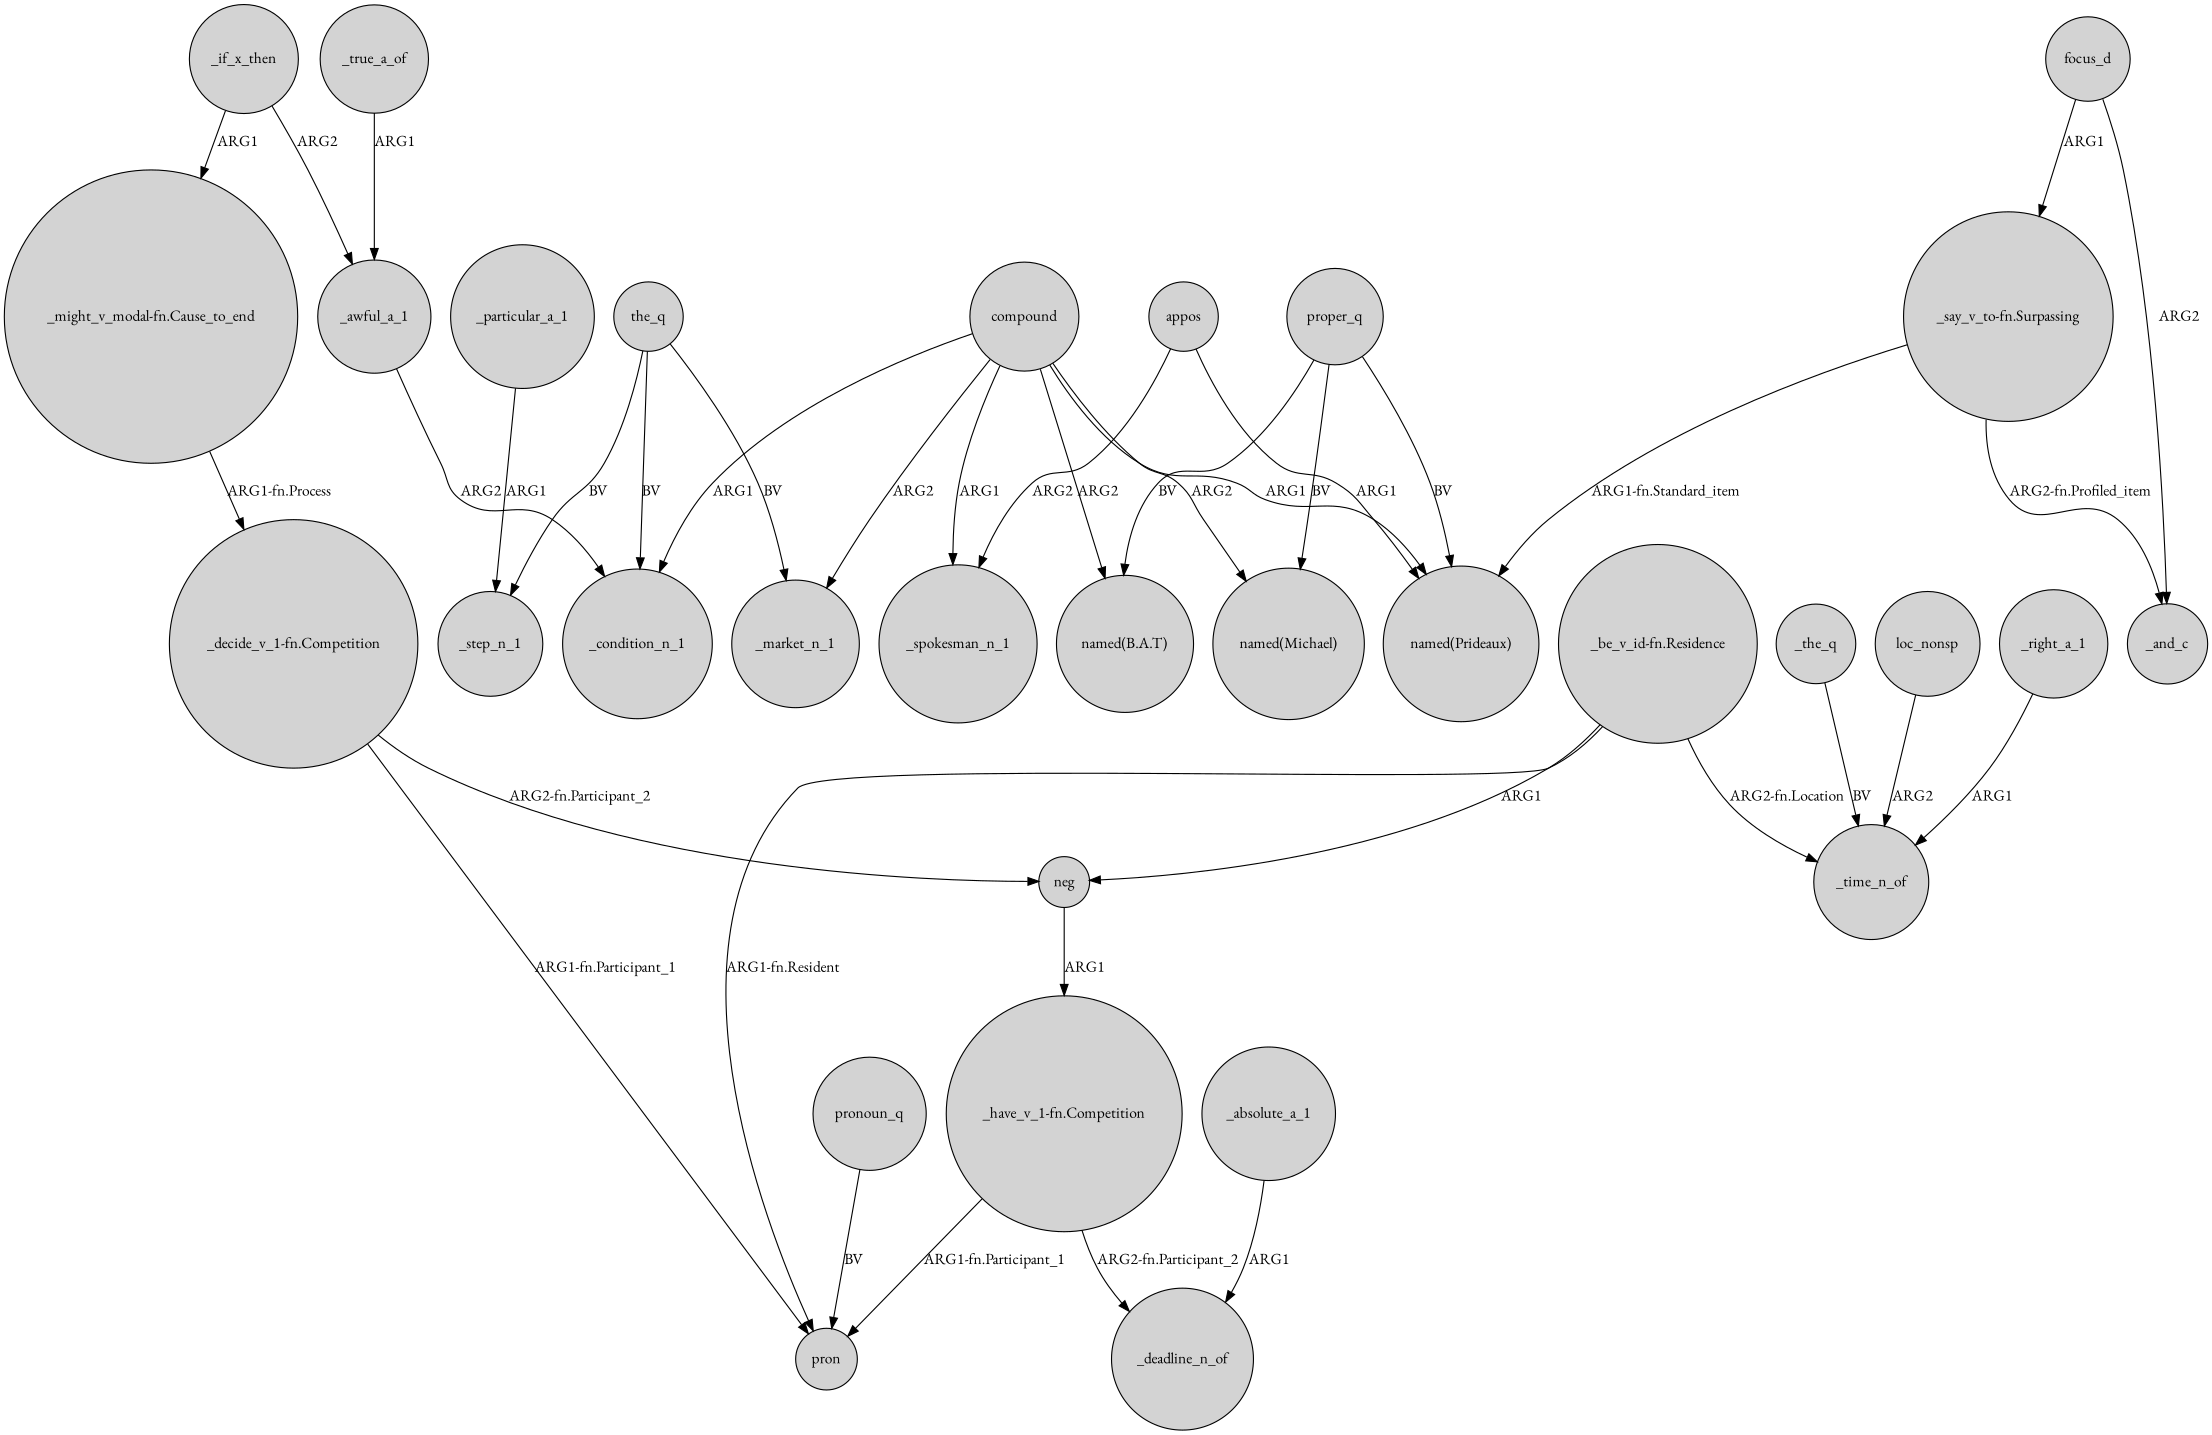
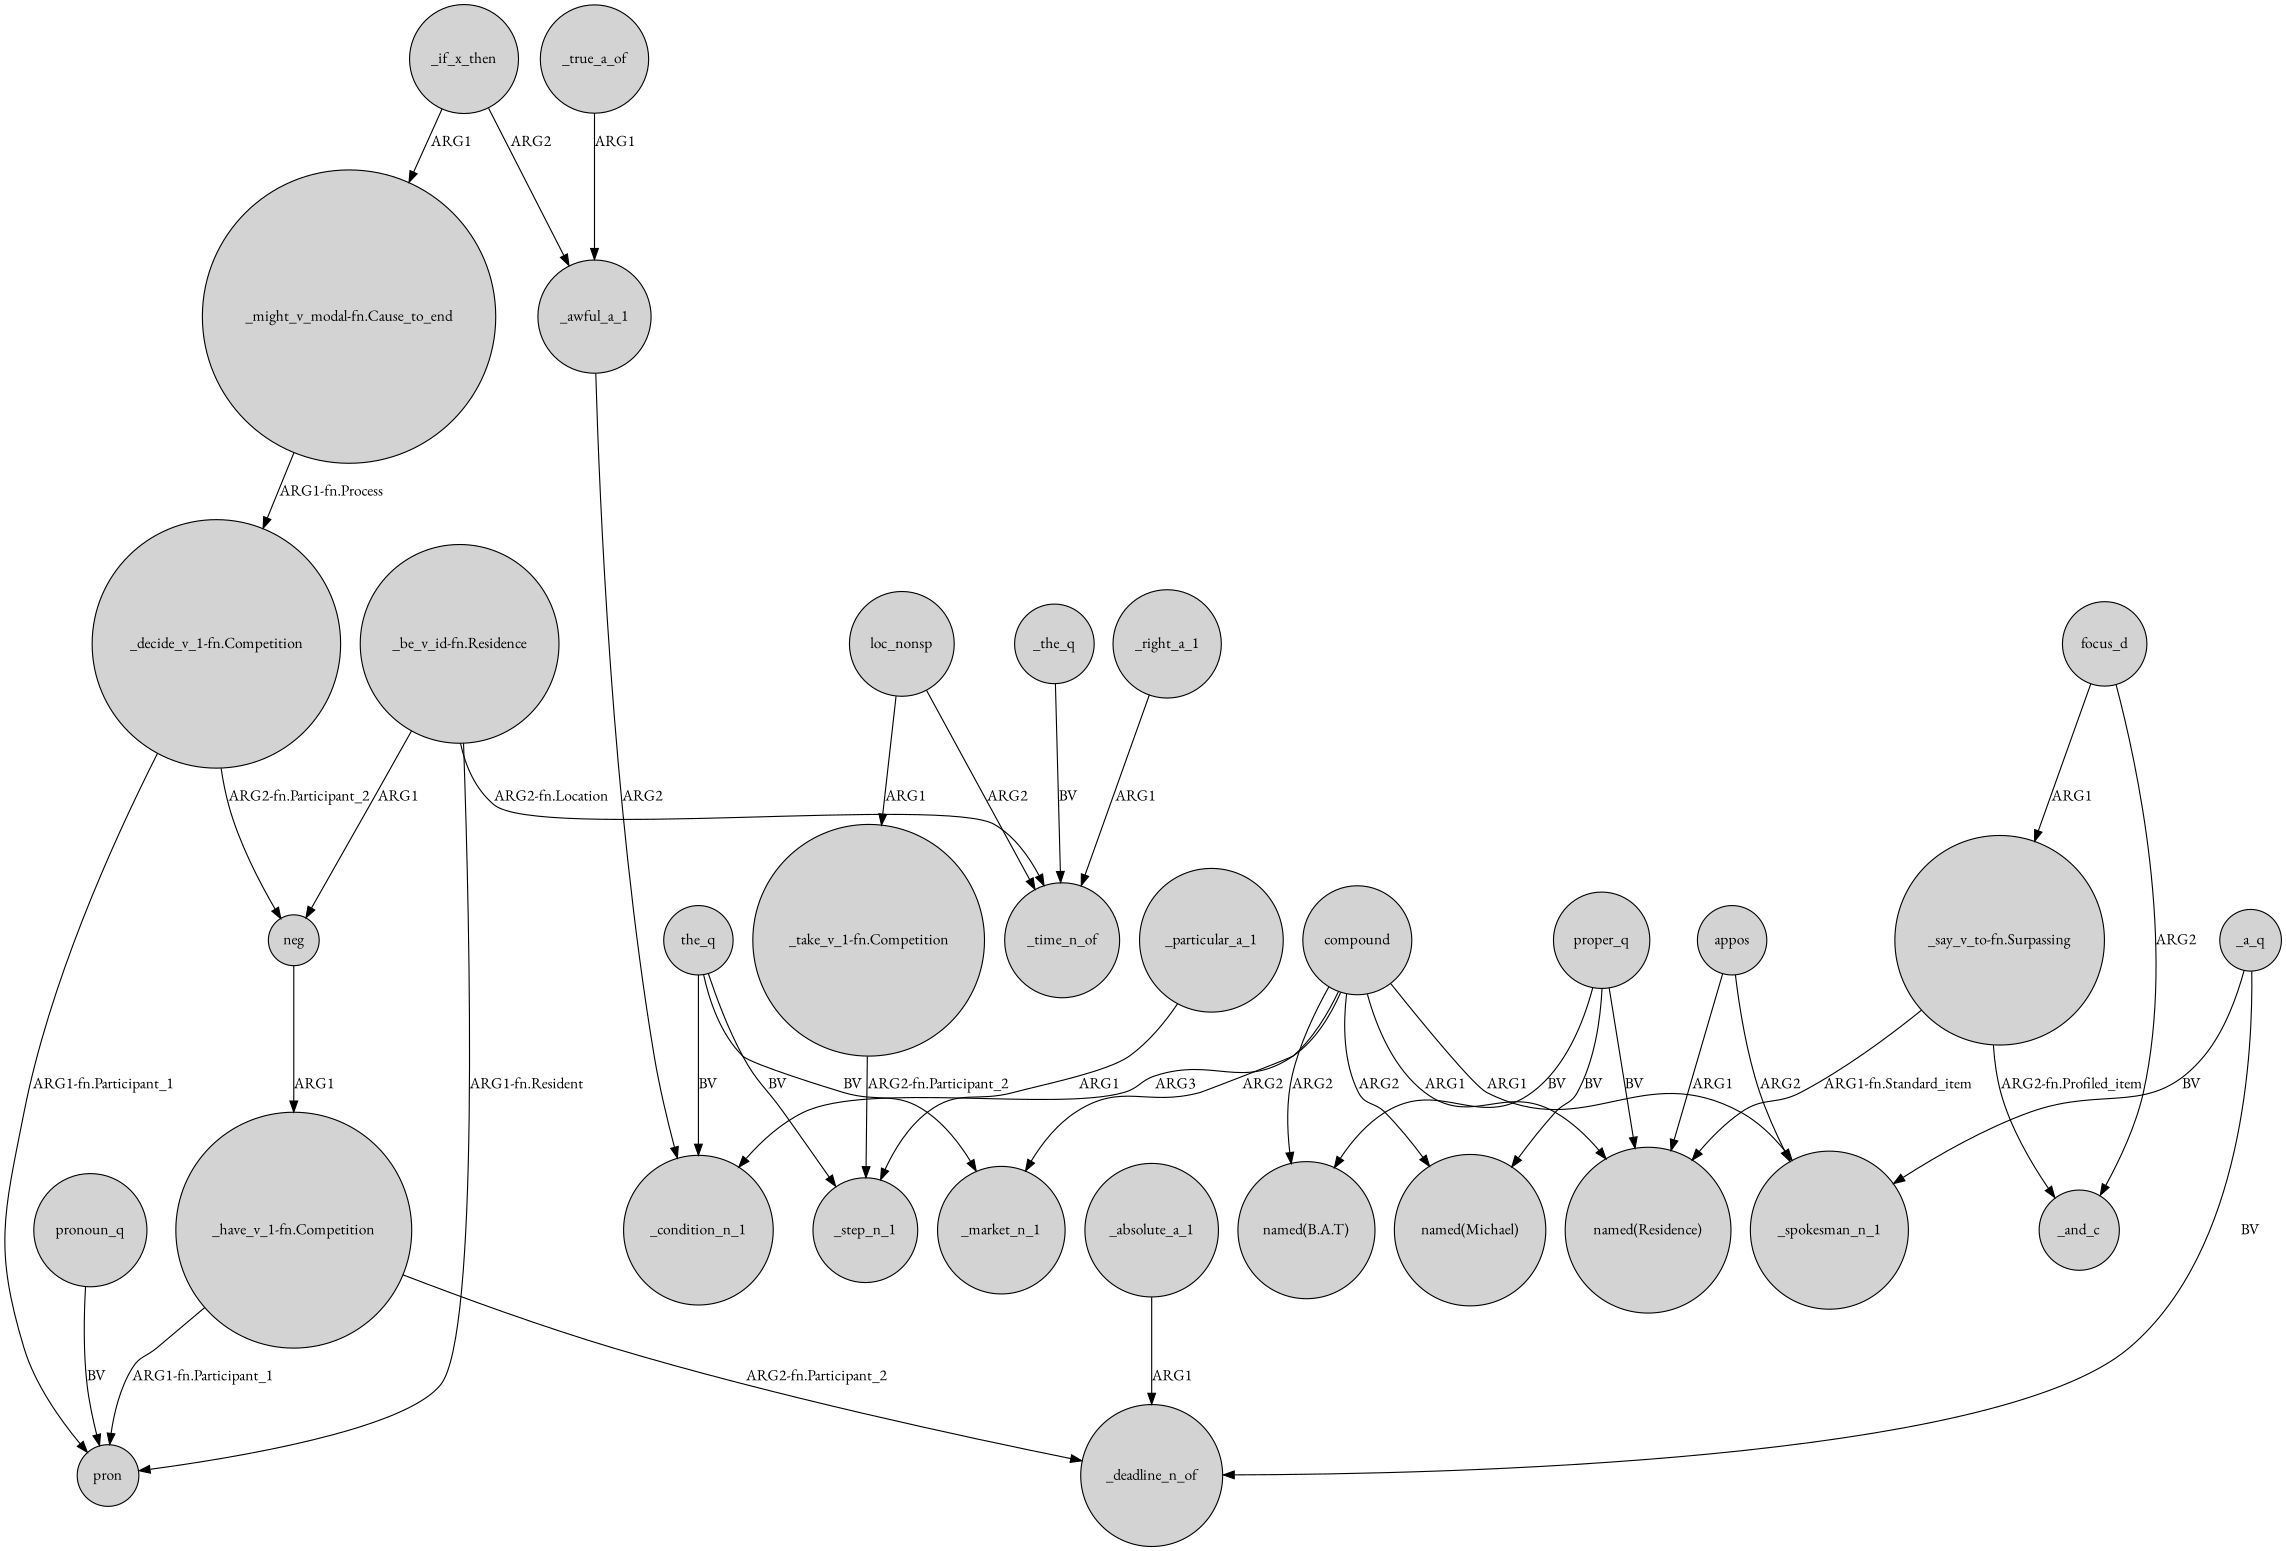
(733, 491) -> (1175, 1084)
(1461, 644) -> (1648, 1230)
none -> (869, 940)
none -> (2251, 940)
